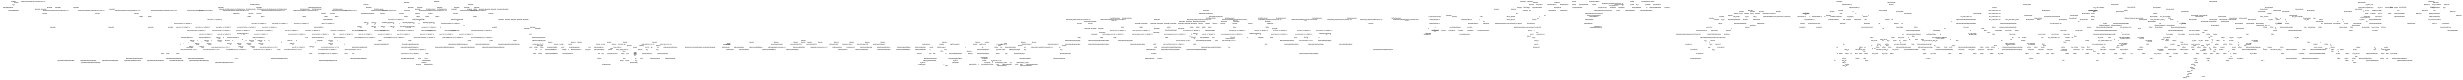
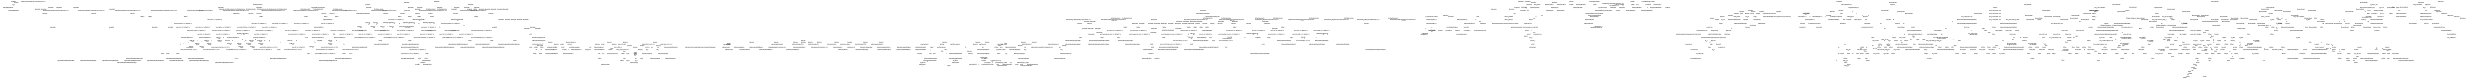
none -> (2451, 34)
